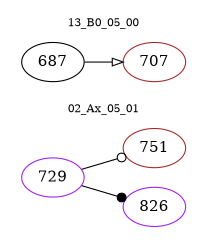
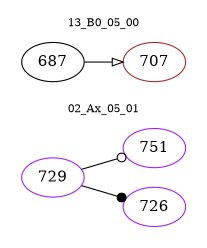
(154, 148) -> (154, 148)
(154, 207) -> (154, 207)
